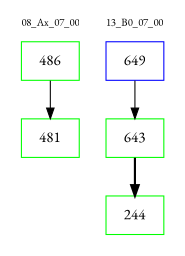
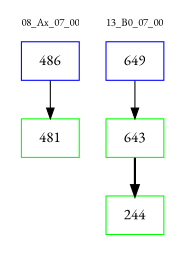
(50, 61) -> (50, 61)
